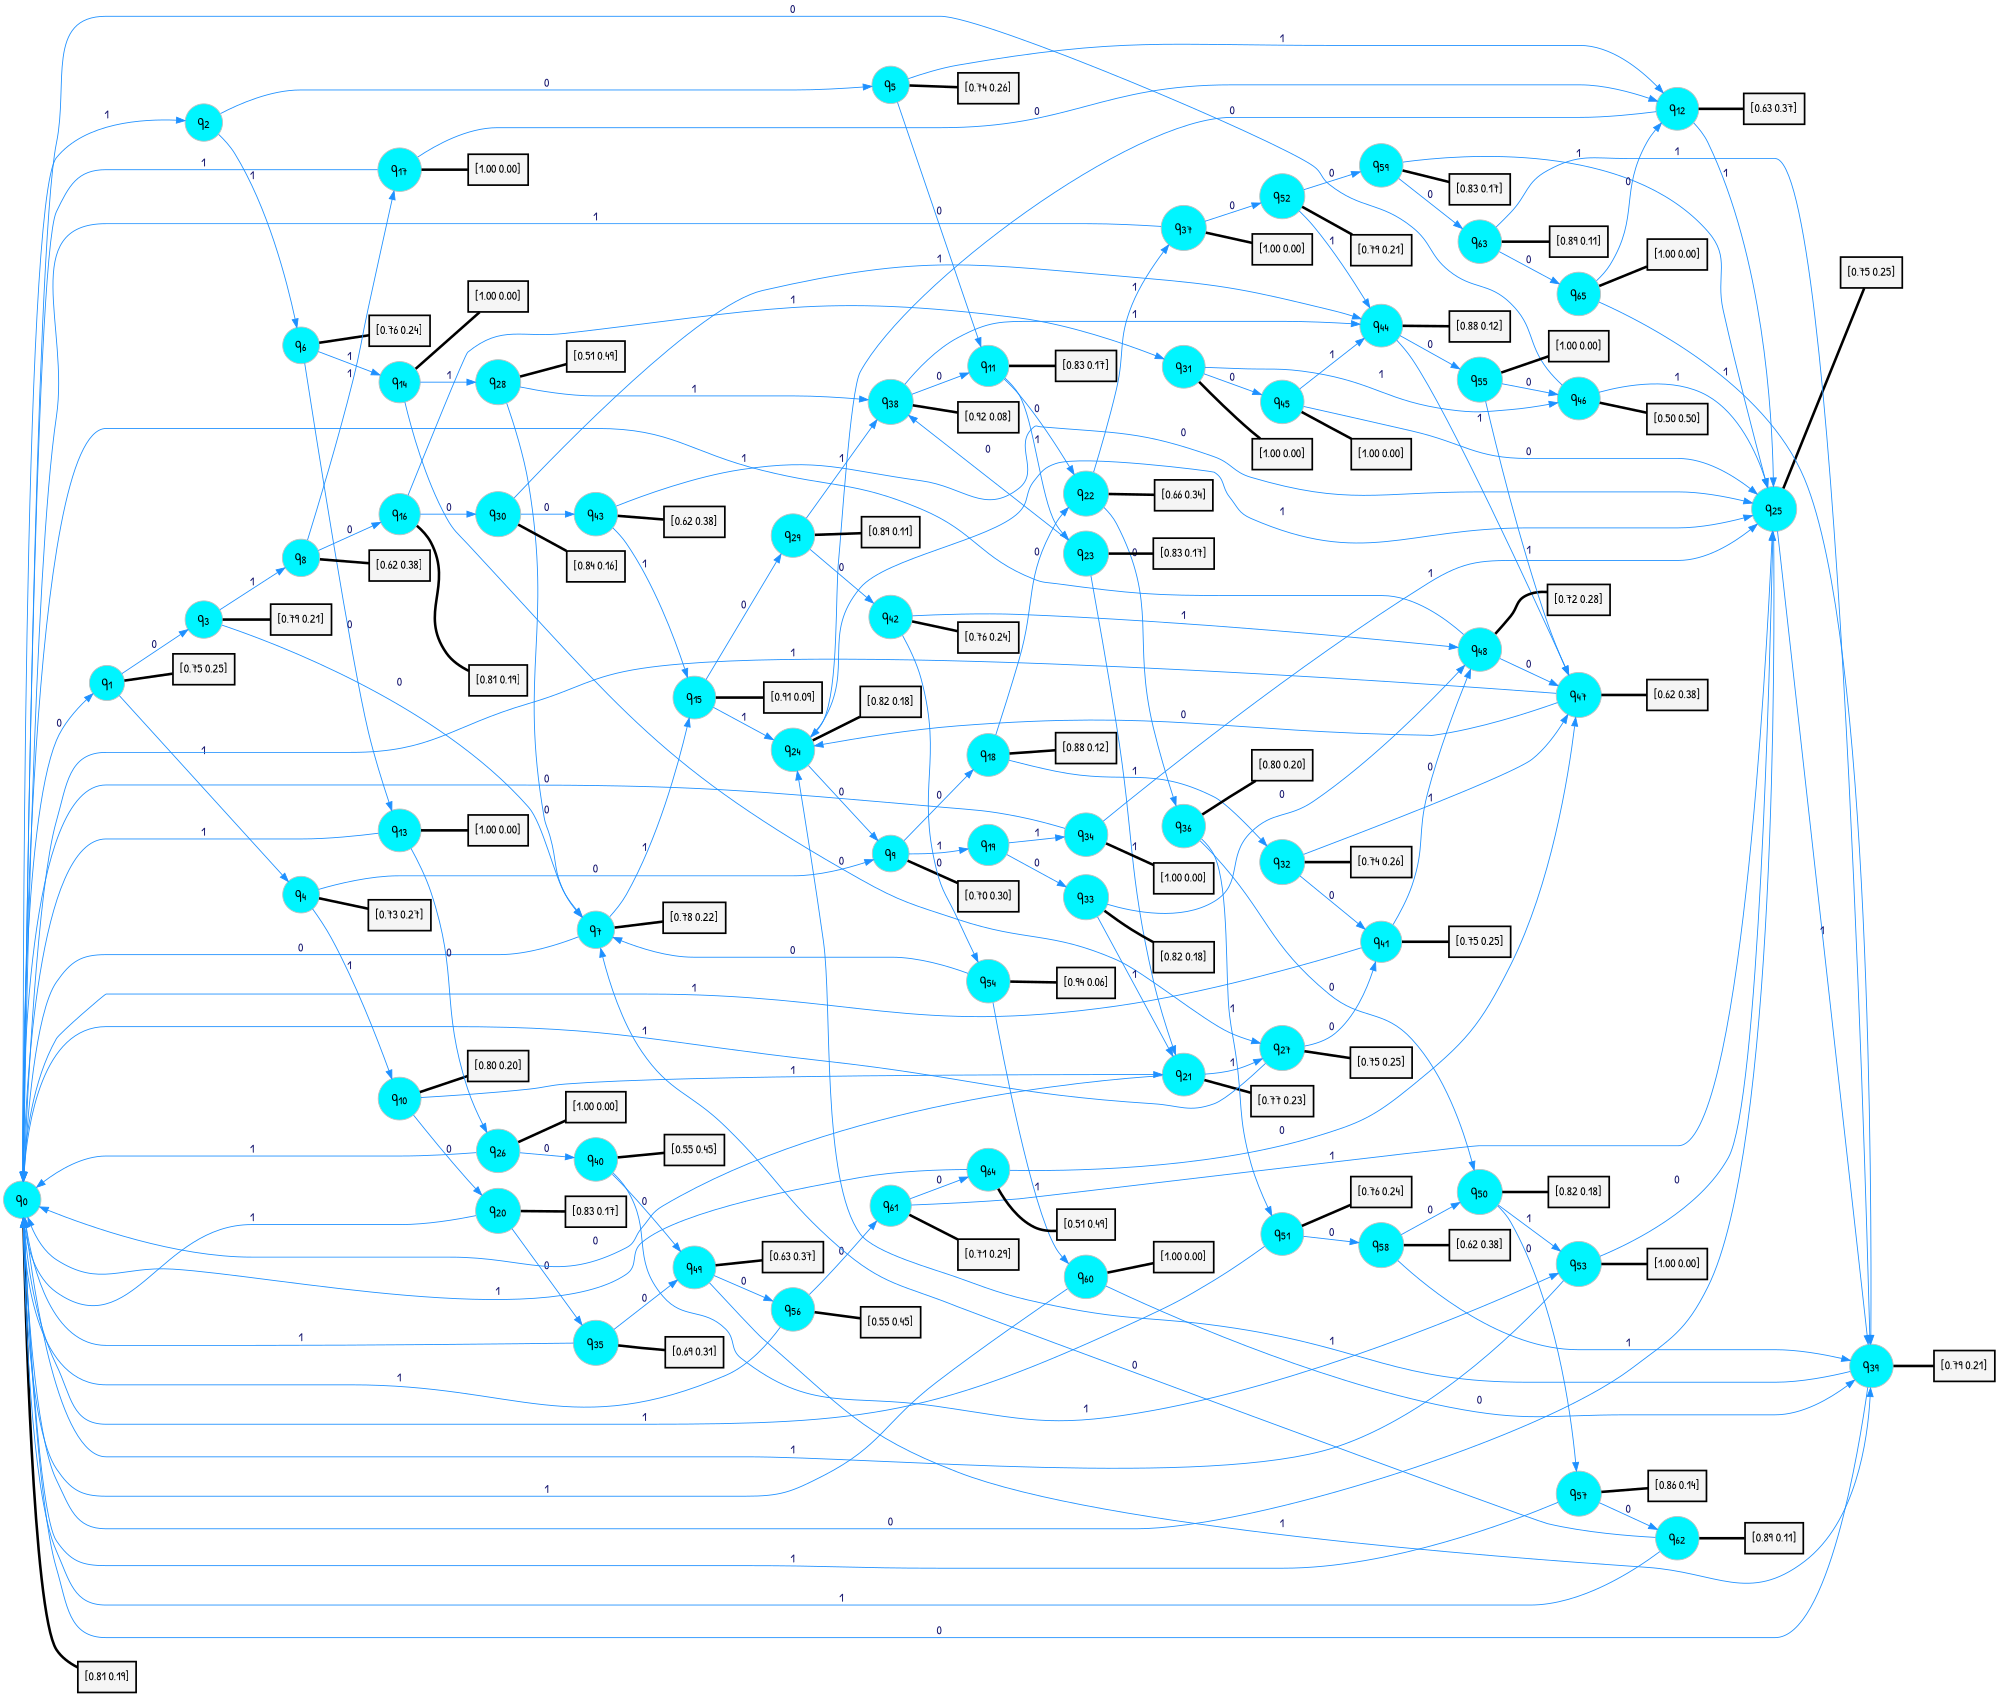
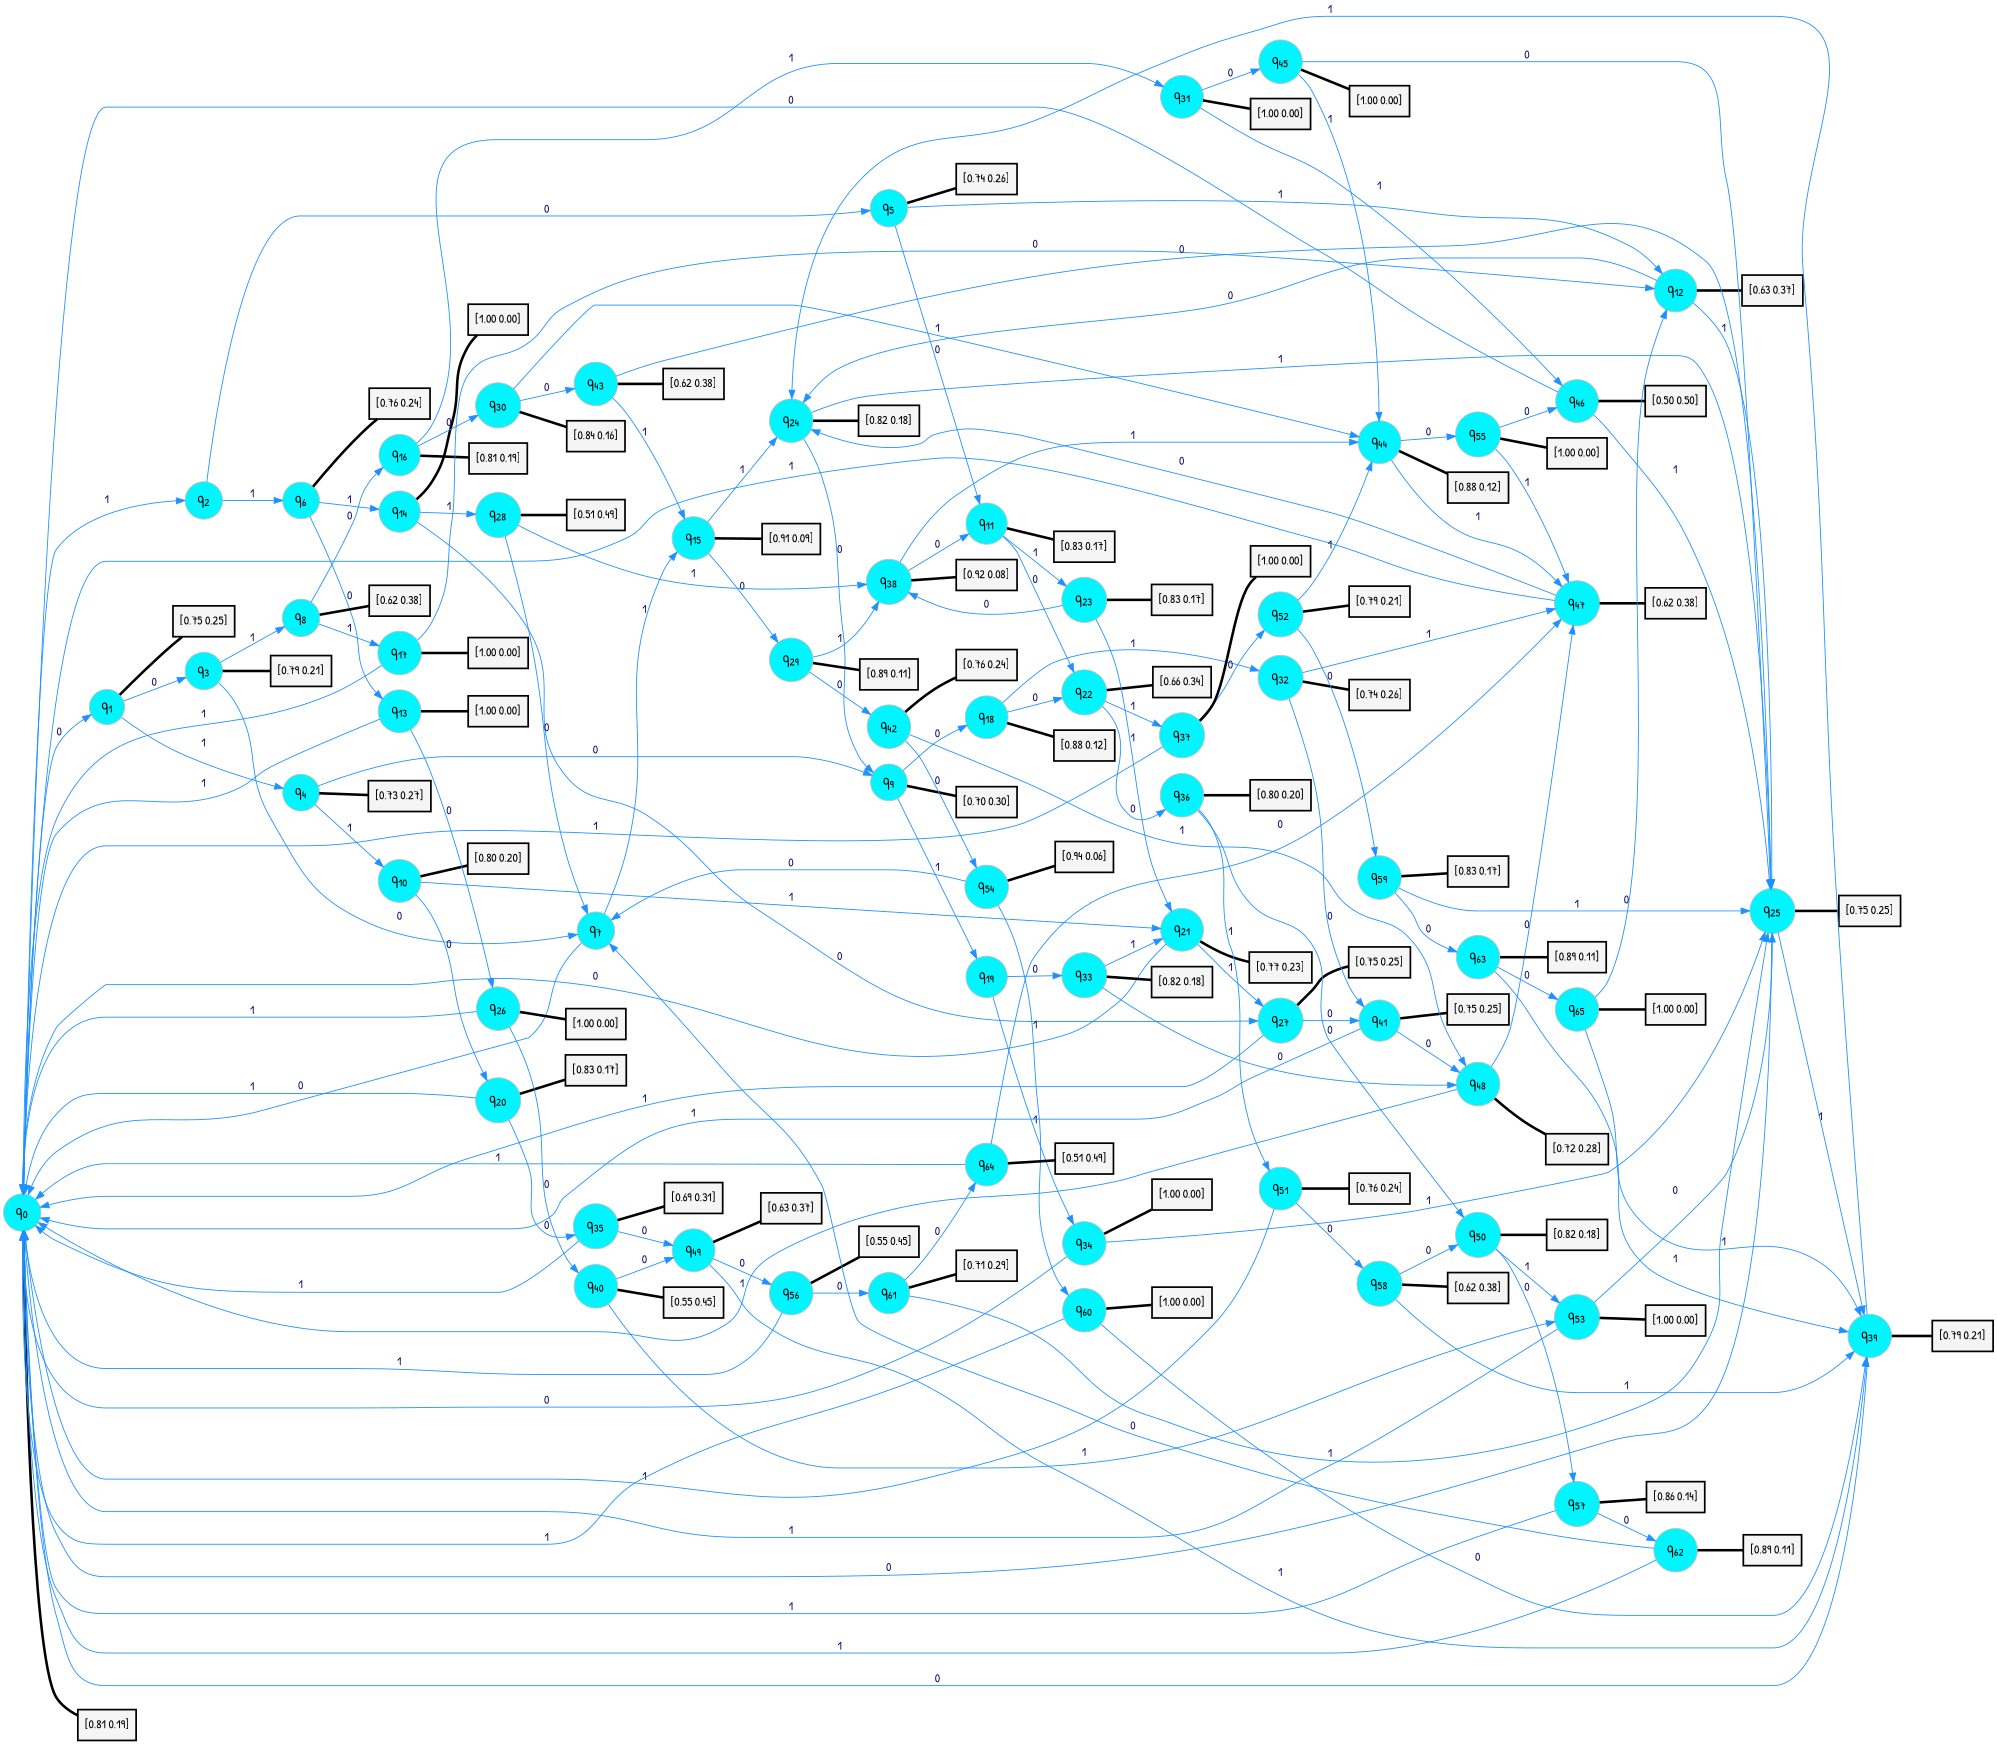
(694, 918) -> none
